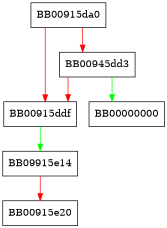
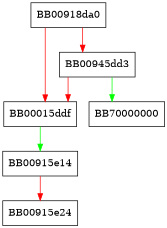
(68, 15) -> (68, 15)
(40, 114) -> (40, 114)
(127, 114) -> (127, 114)
(40, 164) -> (40, 164)
(40, 213) -> (40, 213)
